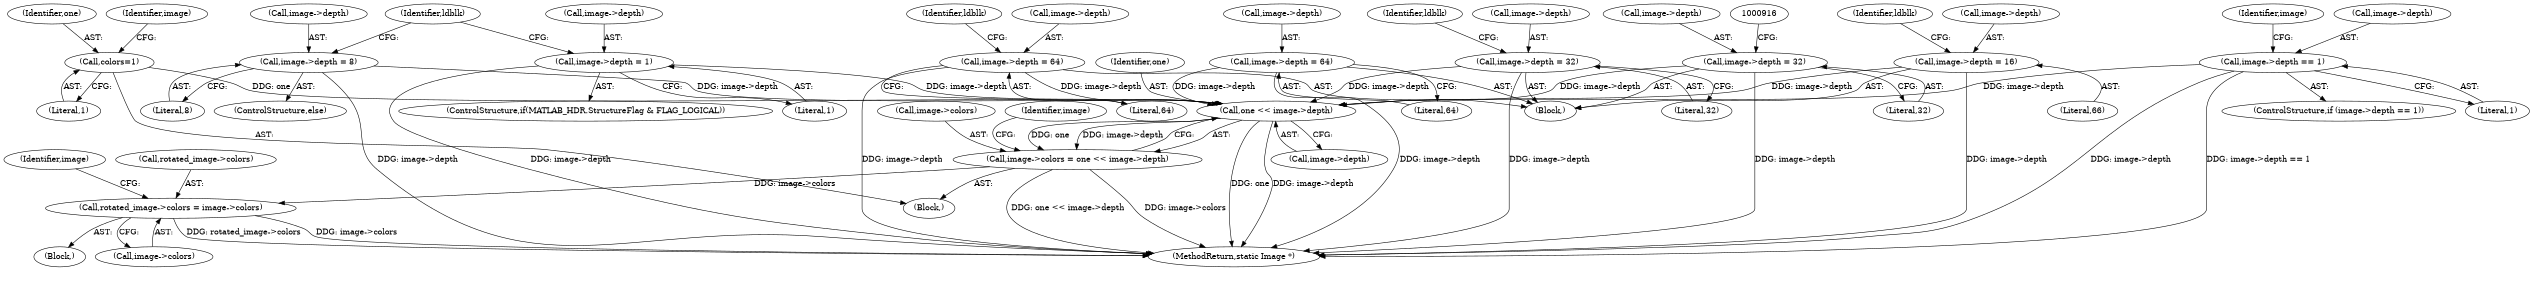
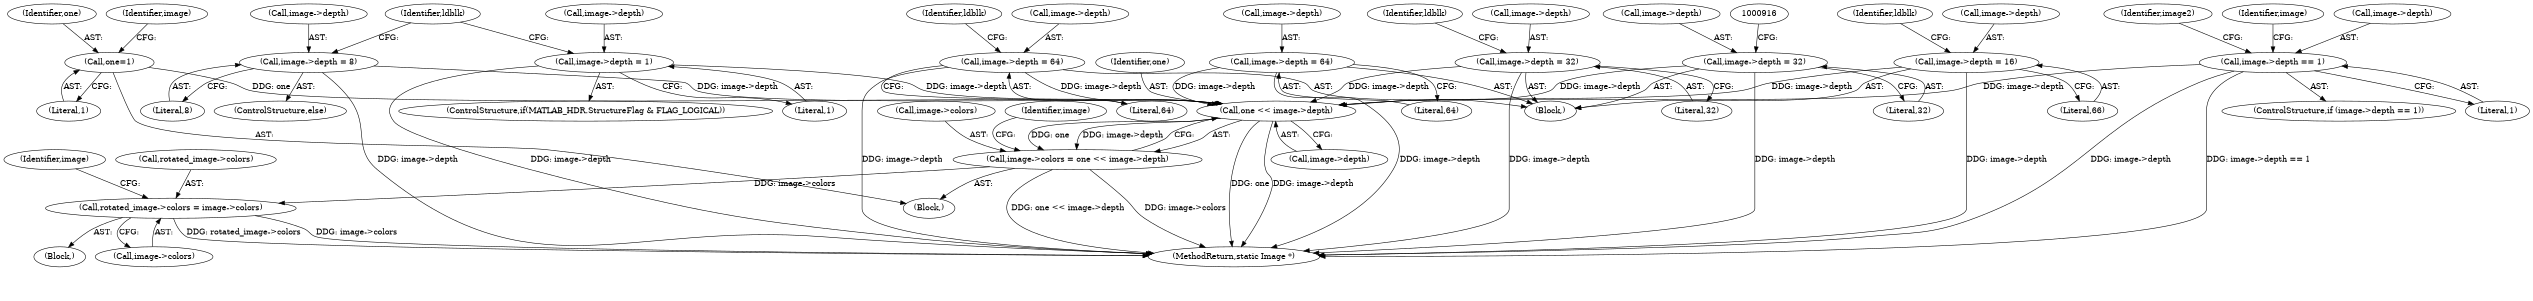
none -> (2158, 14)
(109, 63) -> (109, 63)
none -> (2055, 77)
